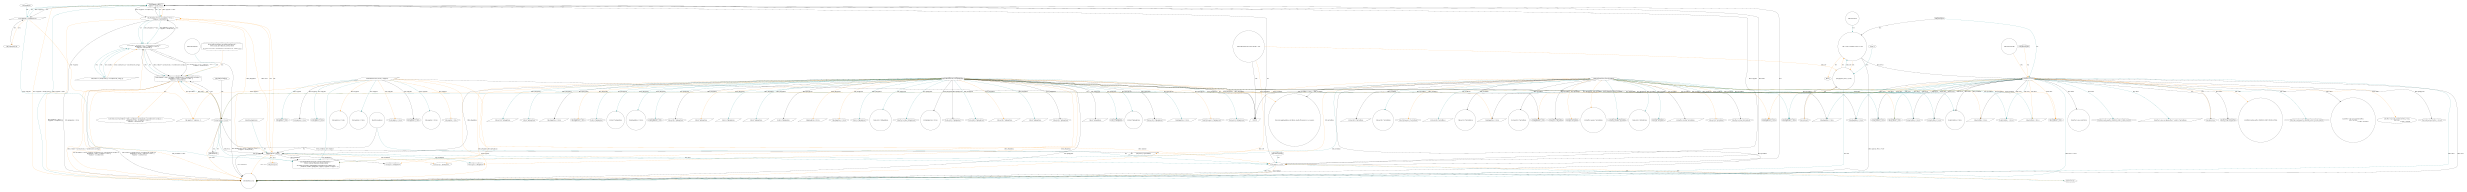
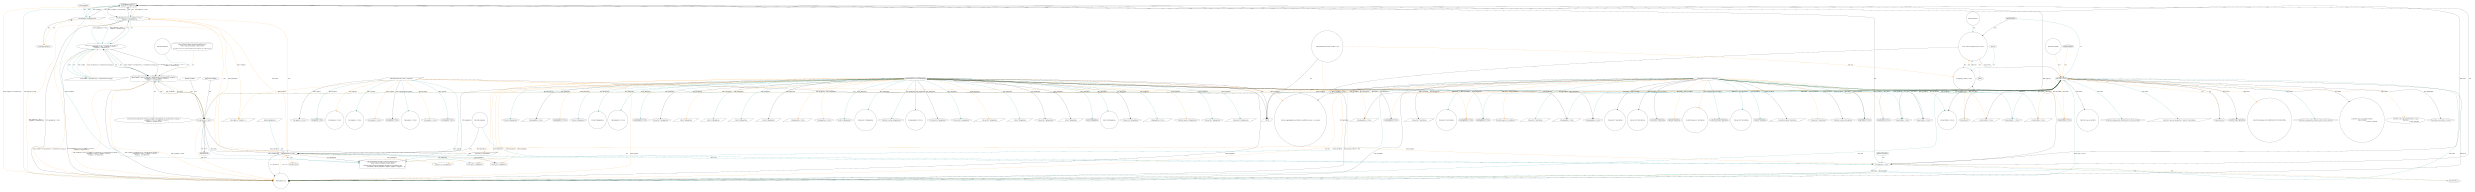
none -> (190, 79)
